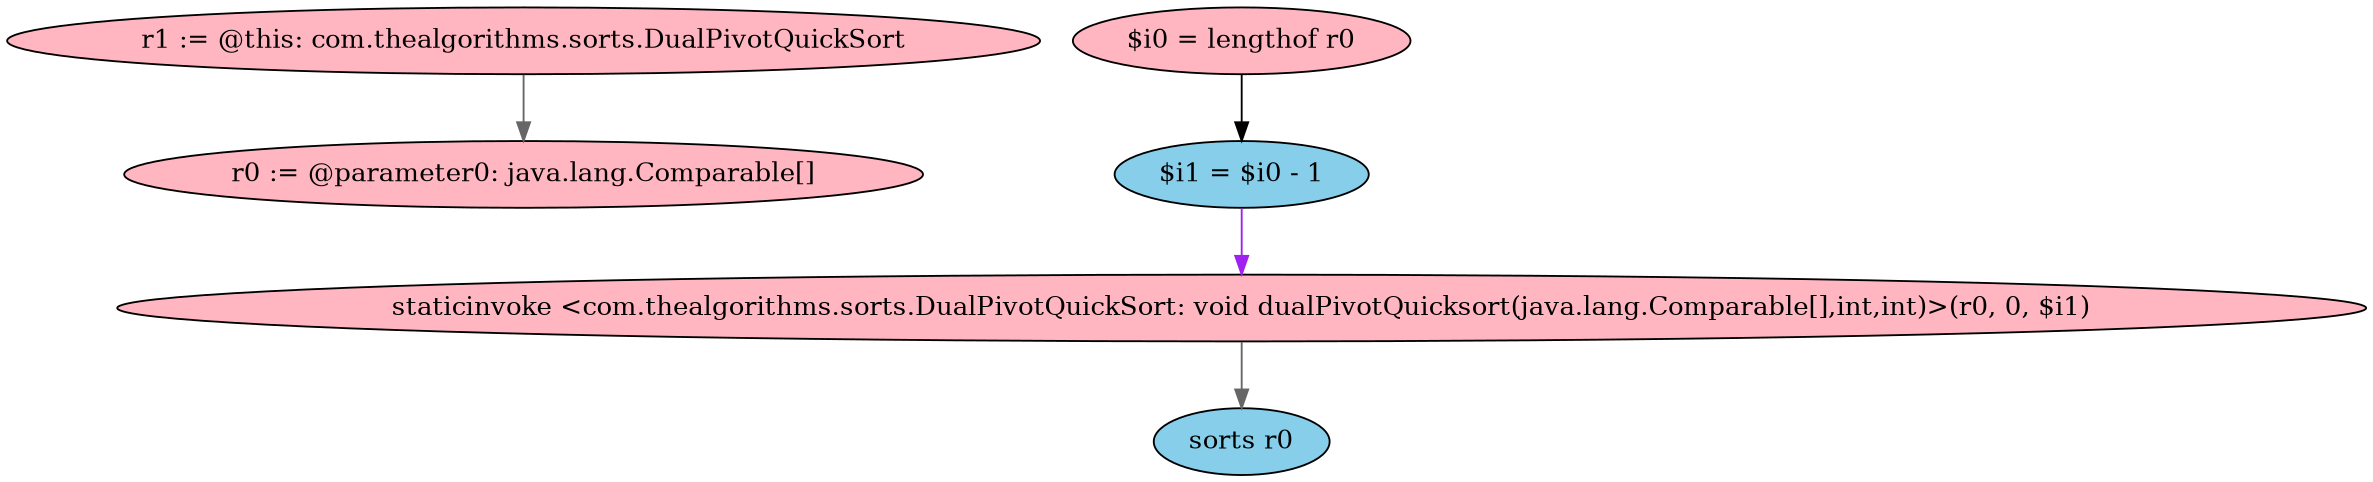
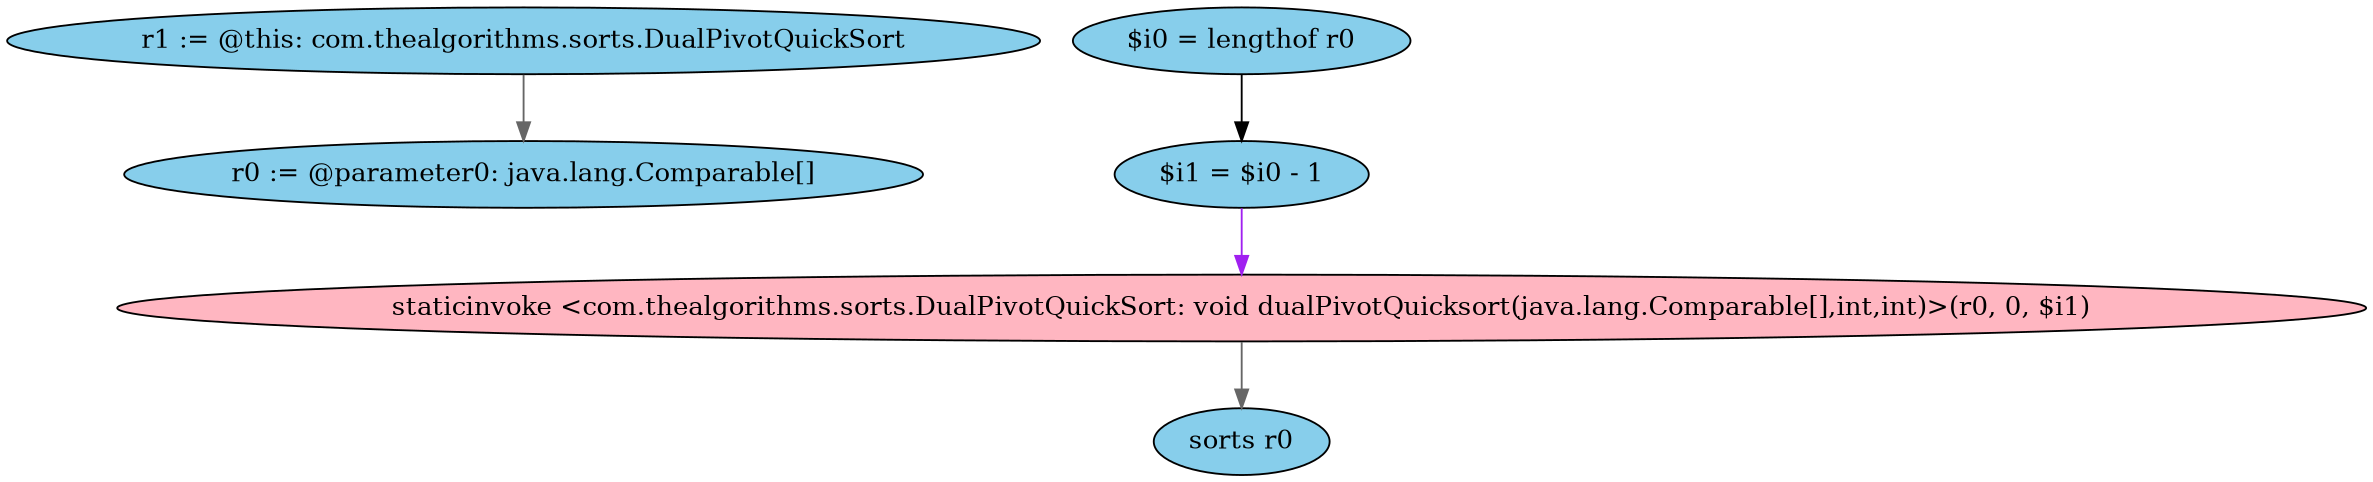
(524, 41) -> (524, 41)
(1242, 41) -> (1242, 41)
(524, 174) -> (524, 174)
